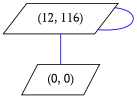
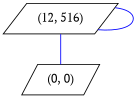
(61, 19) -> (61, 19)
